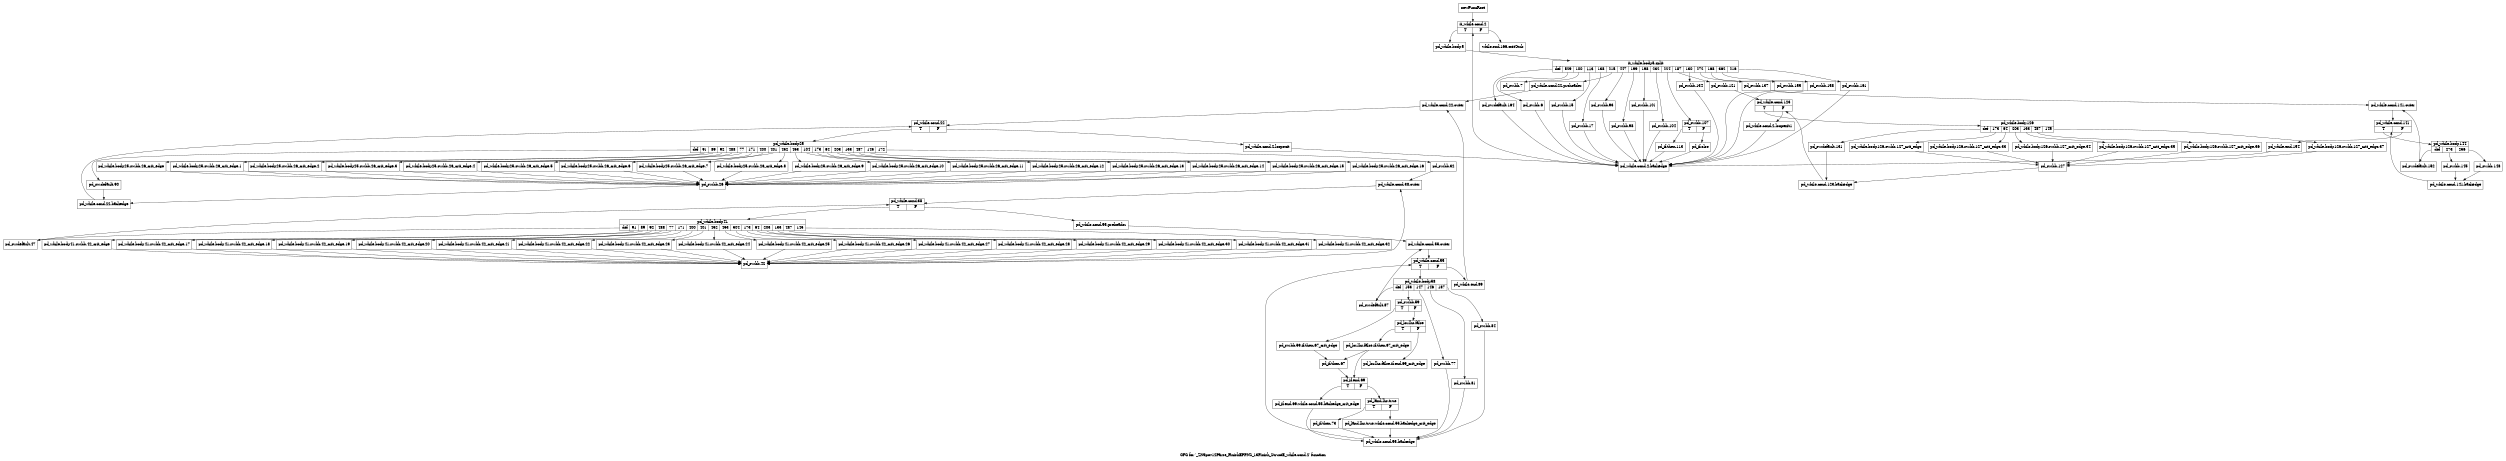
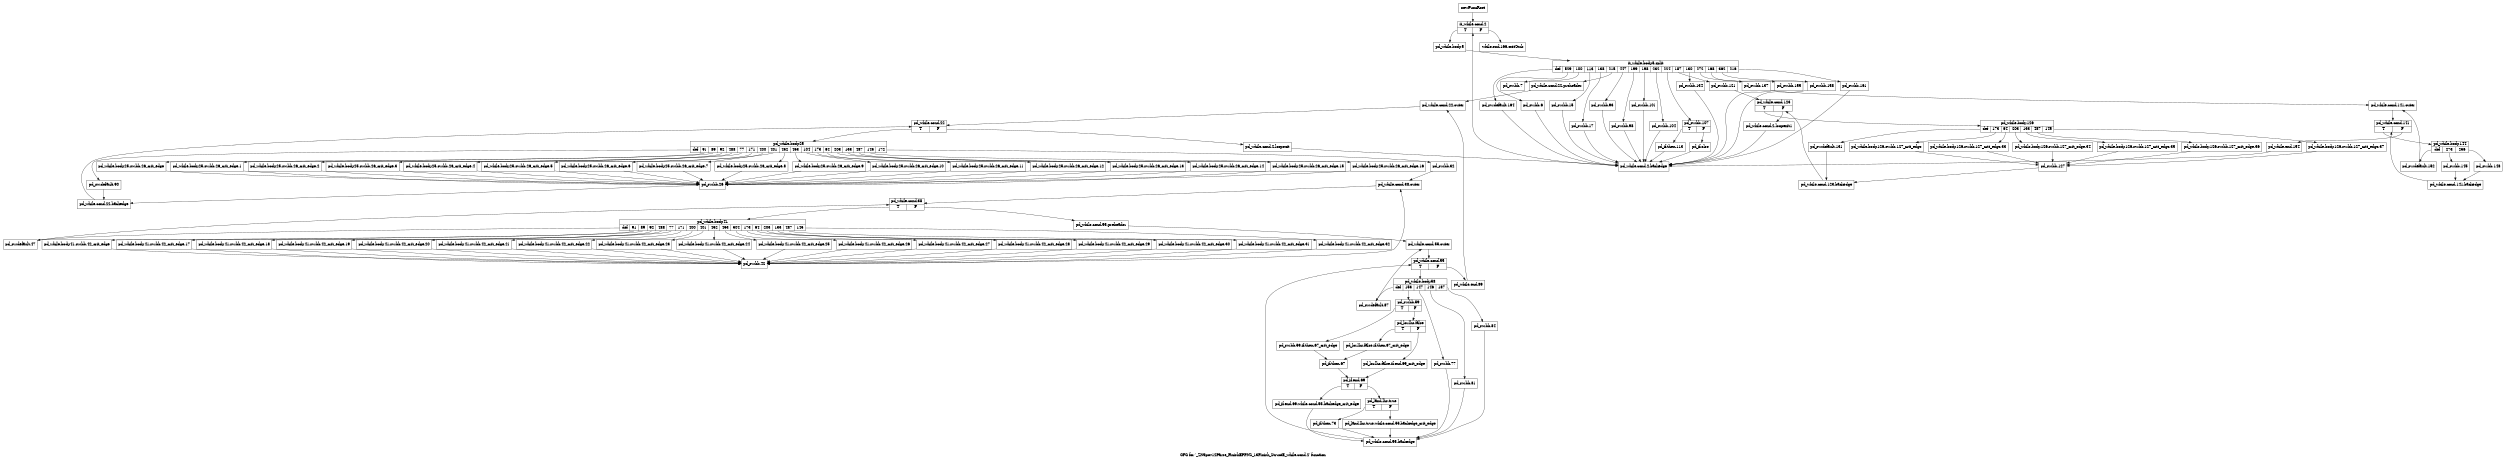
(1358, 361) -> (1377, 373)
